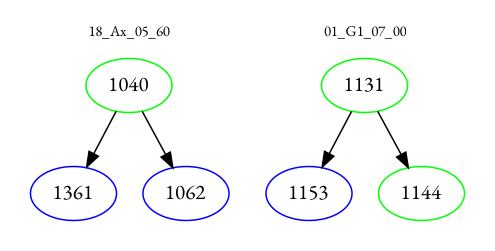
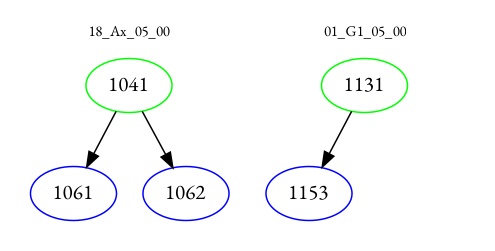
(130, 32) -> (130, 32)
(365, 32) -> (365, 32)
(129, 86) -> (129, 86)
(74, 194) -> (74, 194)
(422, 194) -> none
